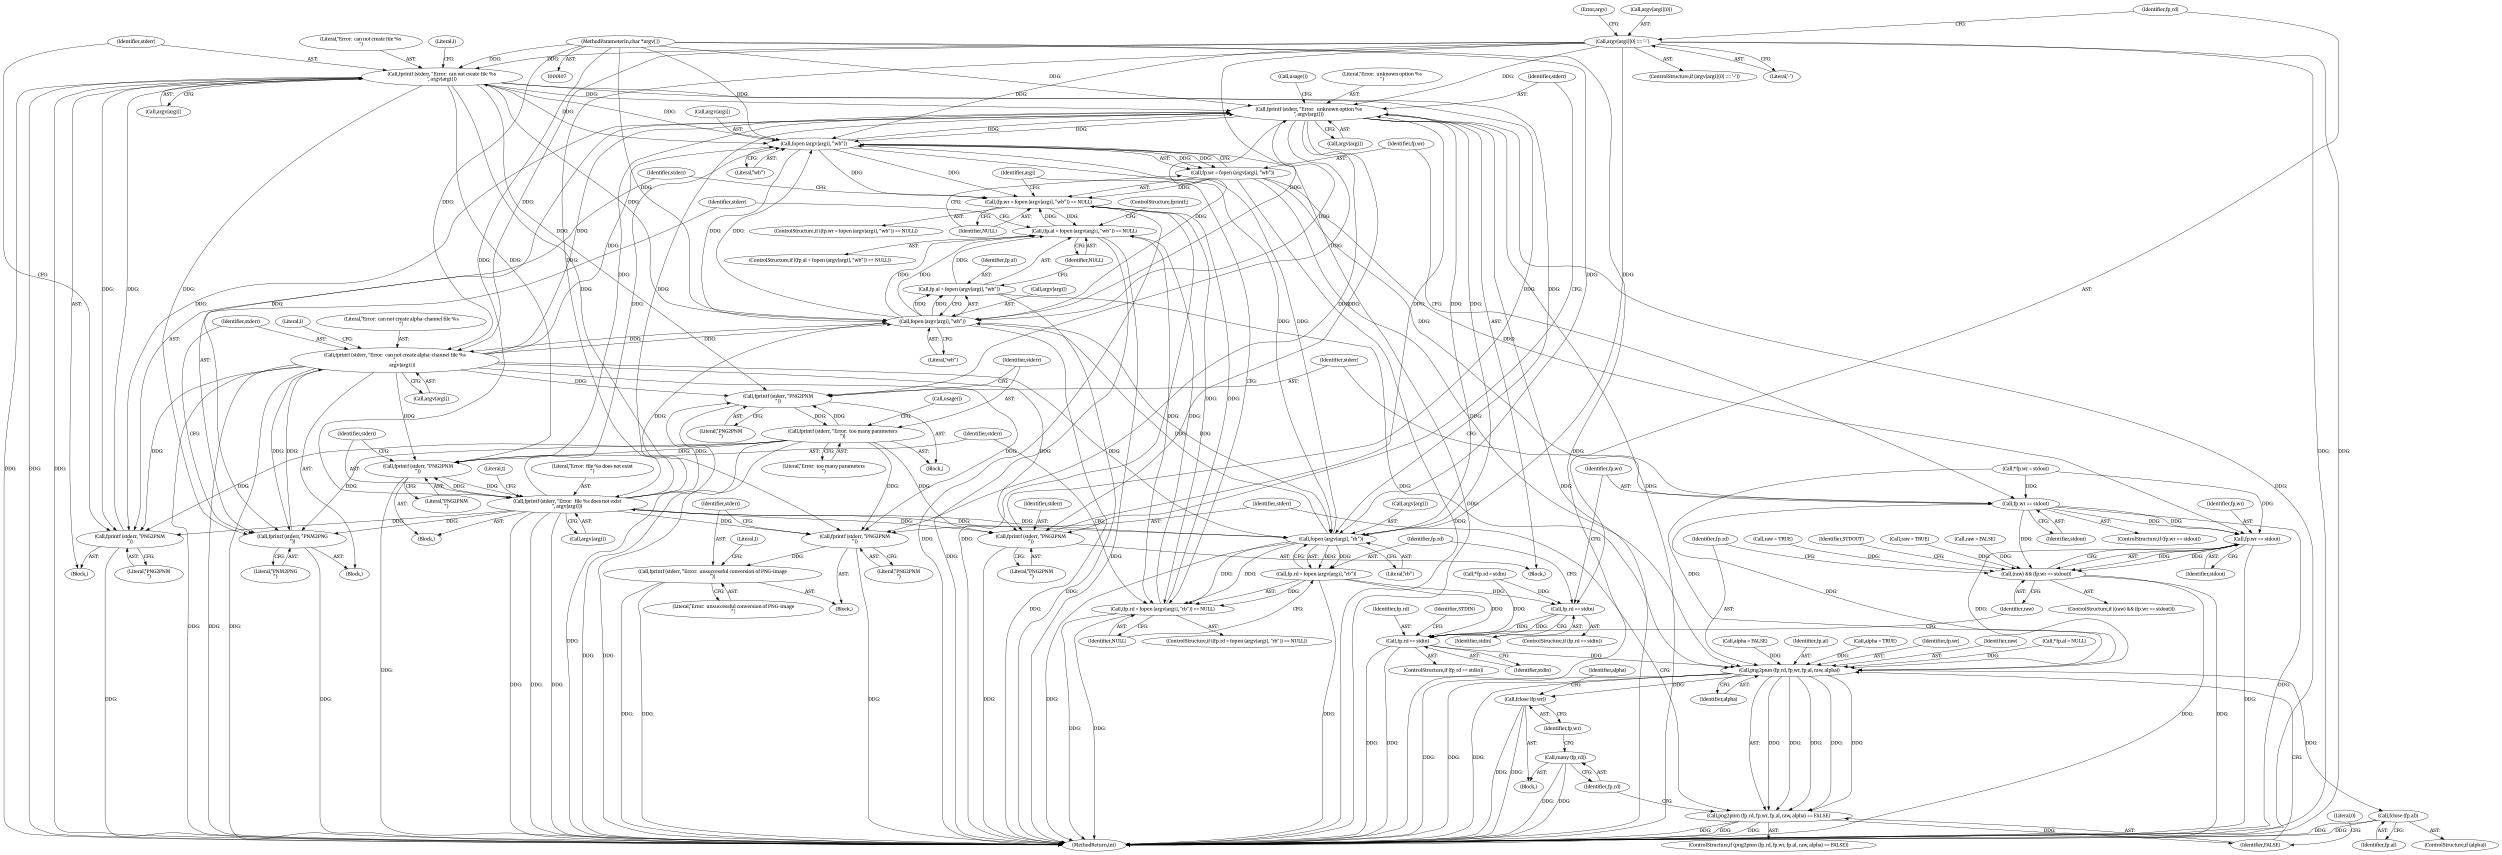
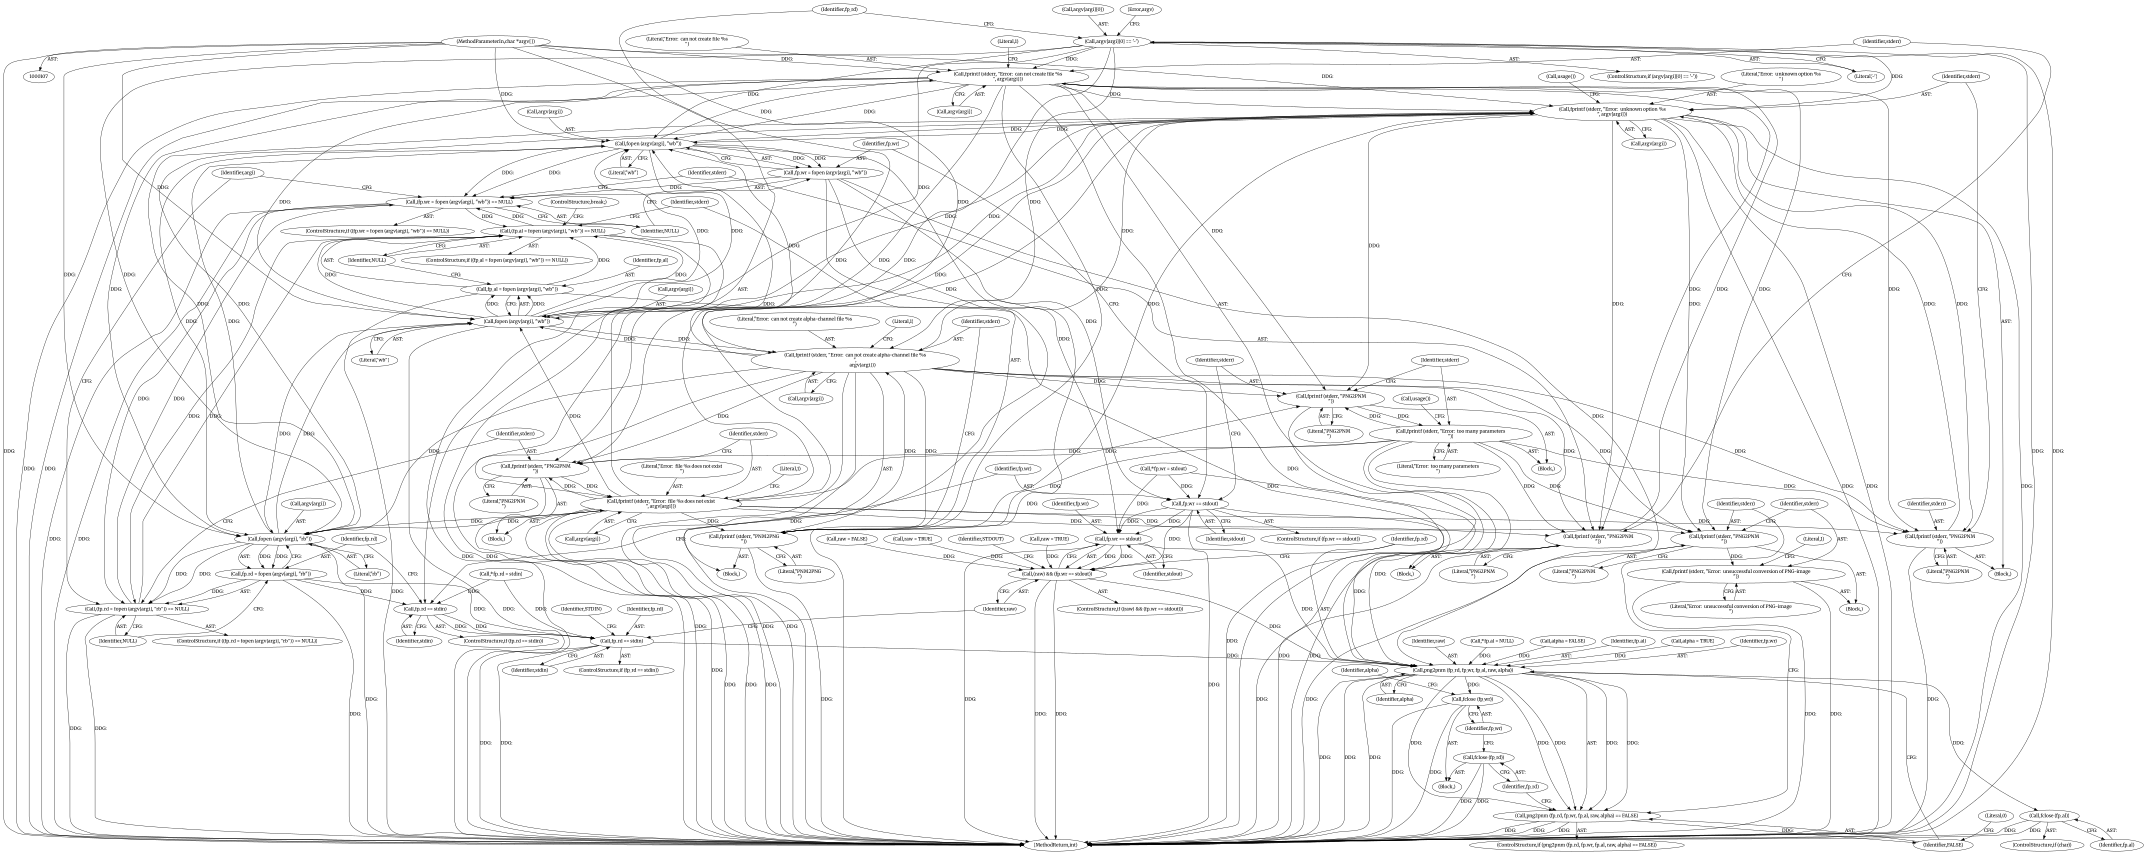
(1159, 202) -> (579, 202)
none -> (1252, 619)
(1565, 758) -> (1484, 758)
(2455, 845) -> (2042, 845)
